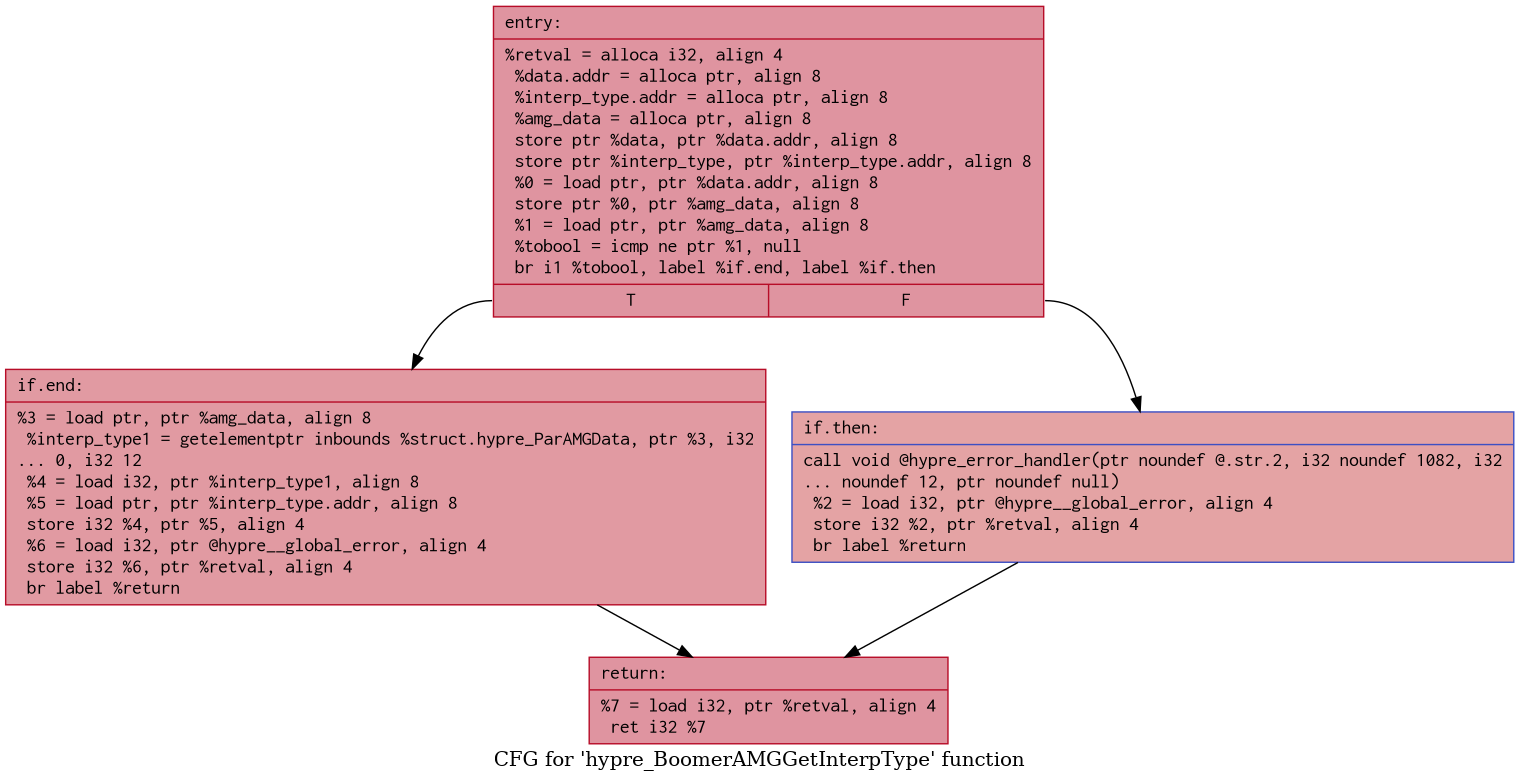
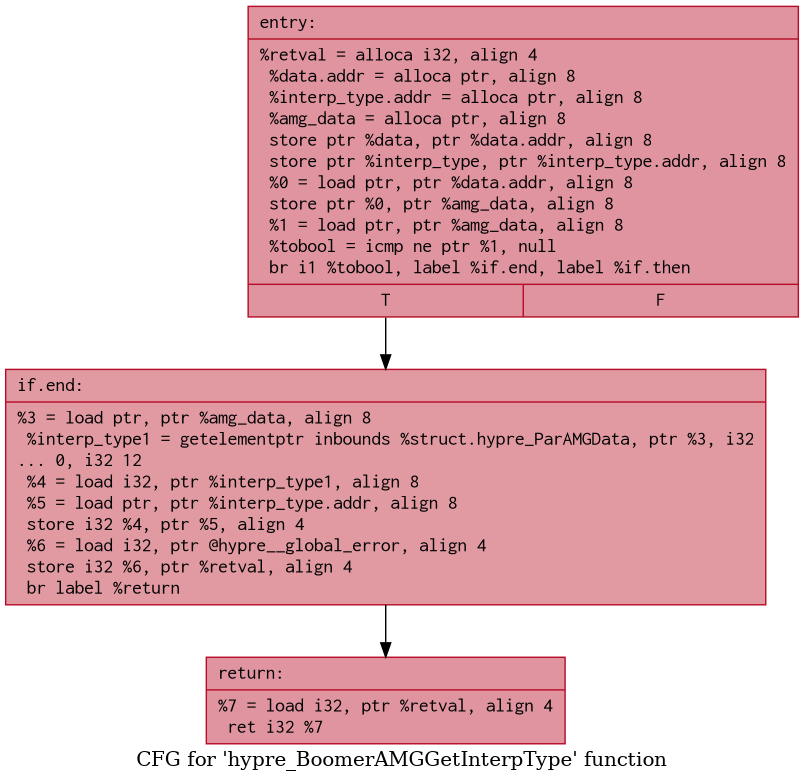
(1153, 487) -> none
